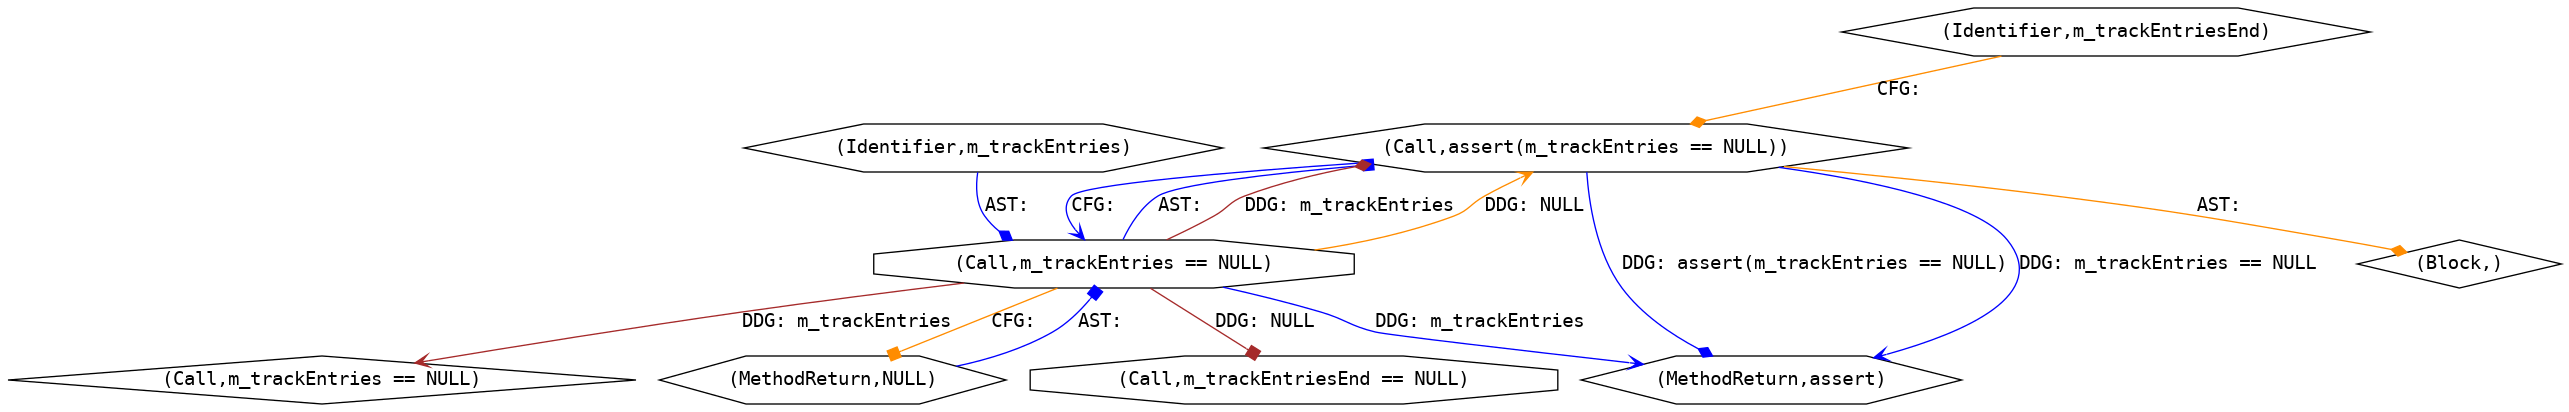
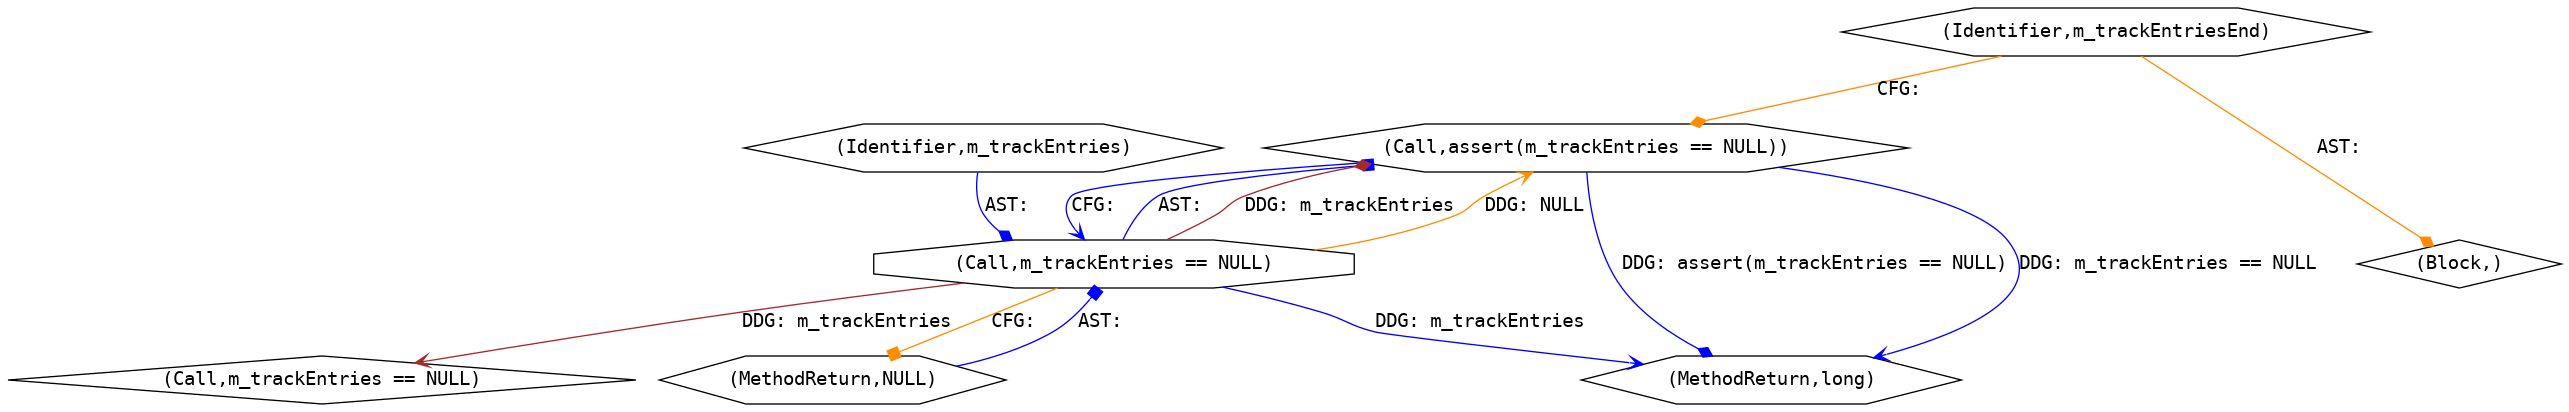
(2089, 200) -> (2281, 147)
(1294, 380) -> none
(1771, 380) -> (1771, 380)
